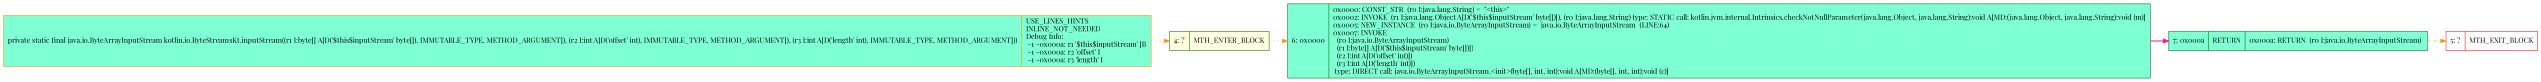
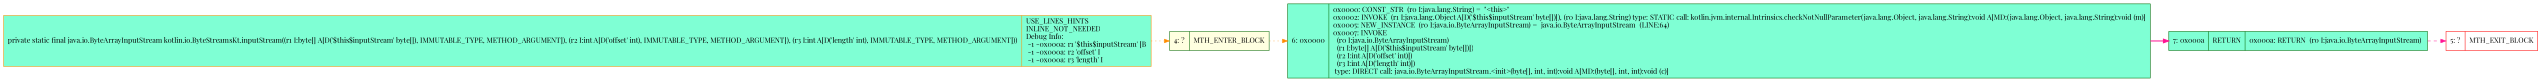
(2434, 41) -> (2434, 41)
